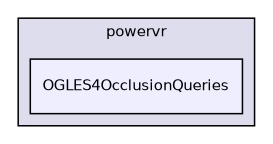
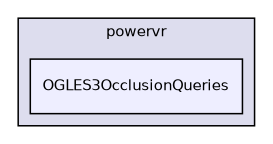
(136, 86) -> (136, 86)
